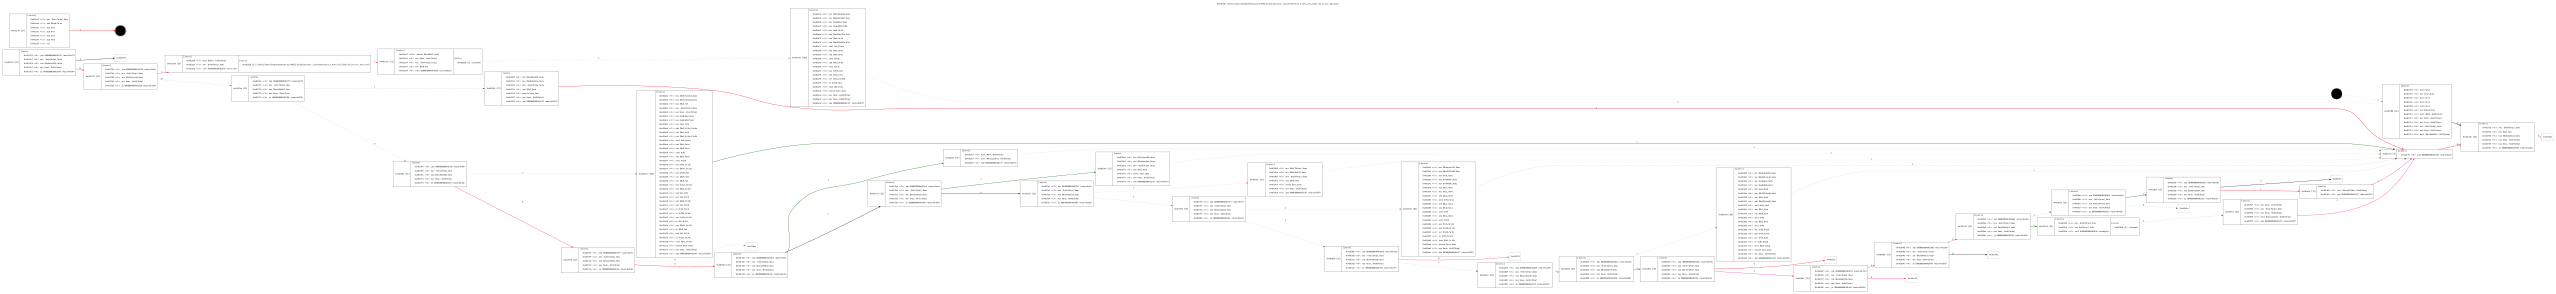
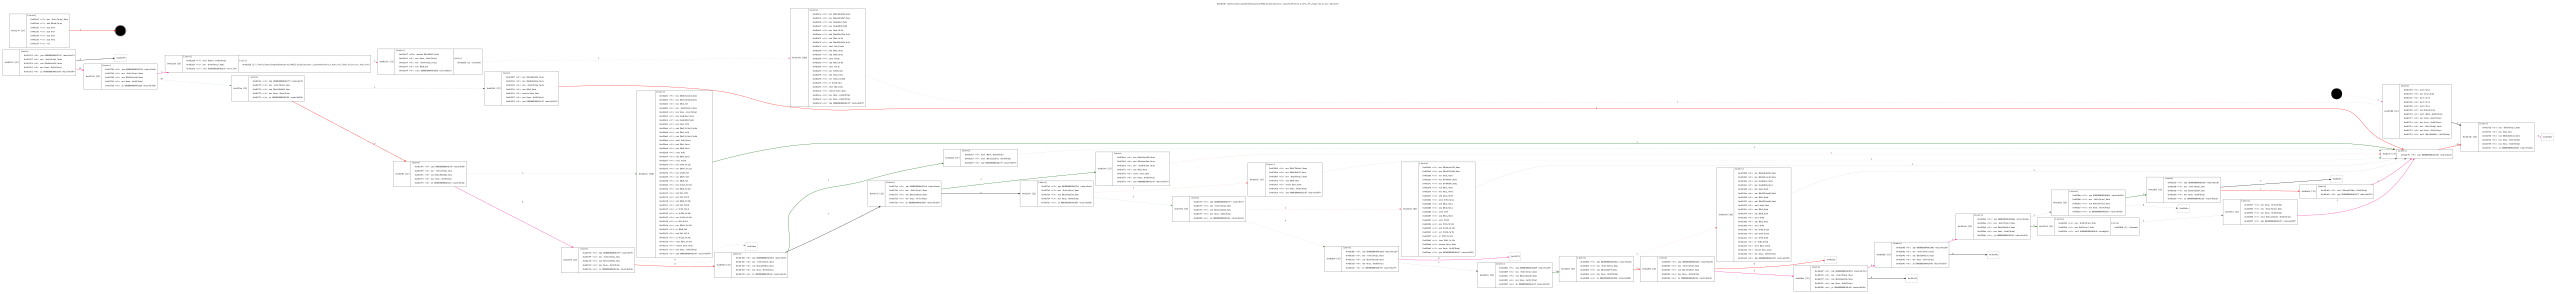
(348, 131) -> (348, 131)
(1555, 272) -> (1555, 272)
(1886, 278) -> (1886, 278)
